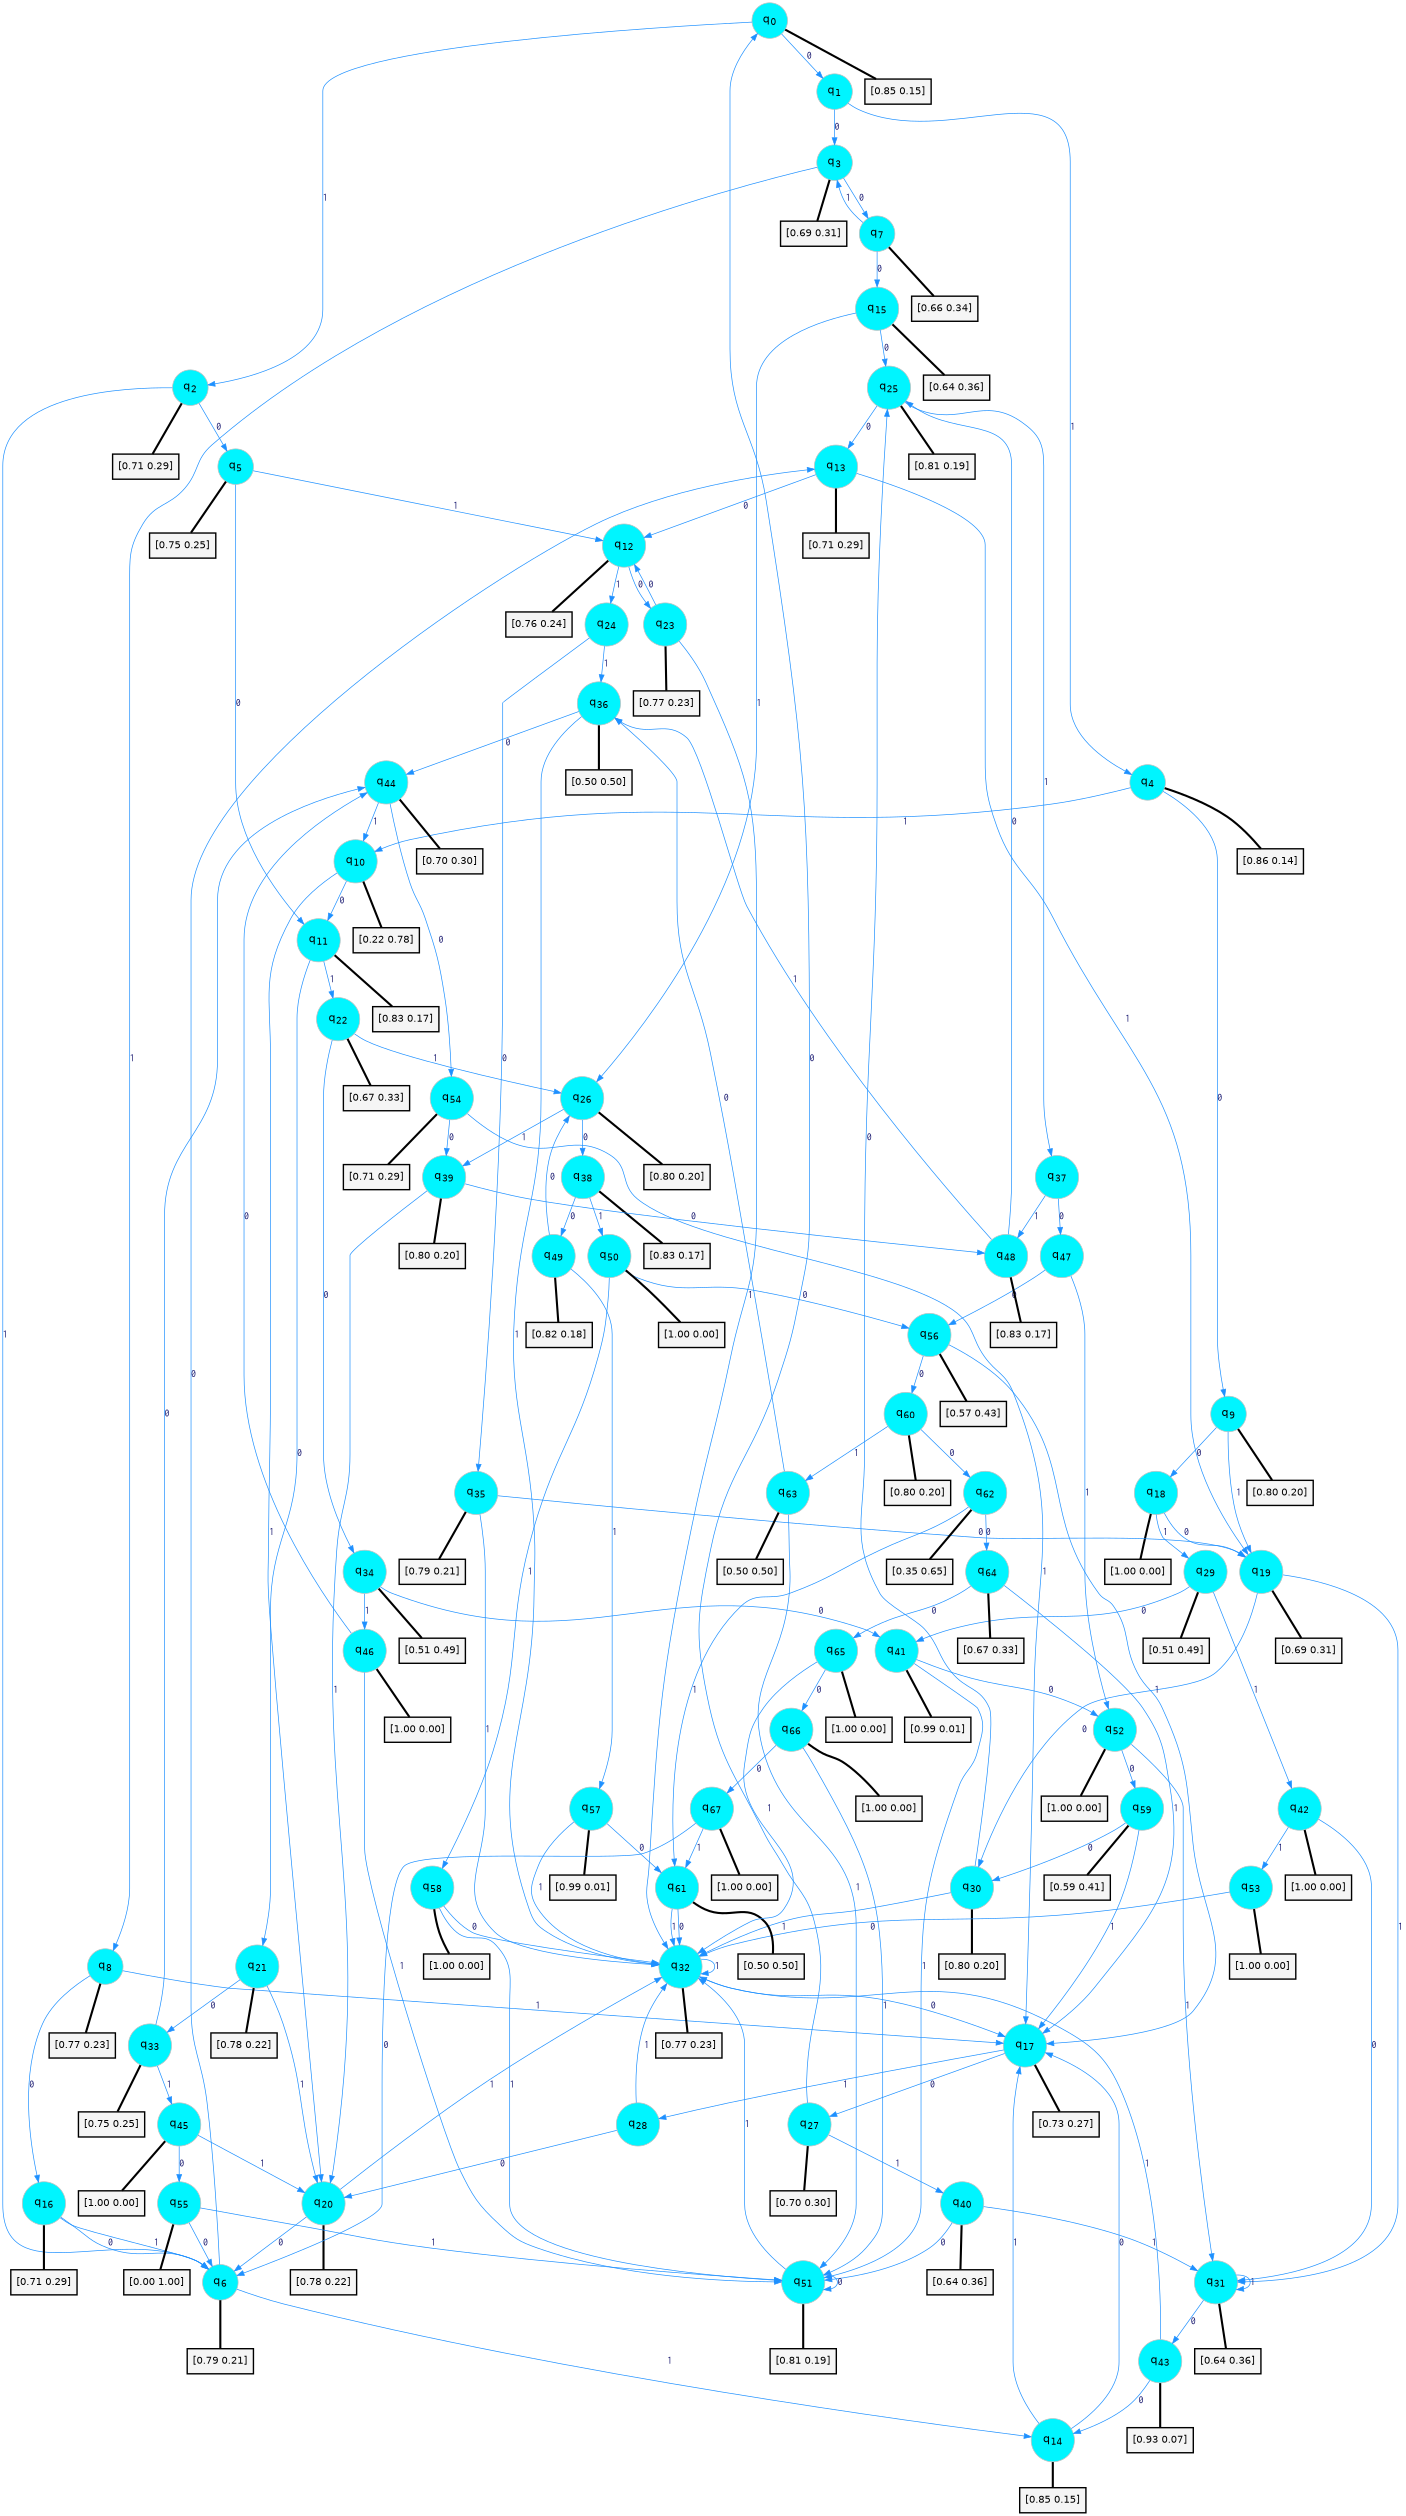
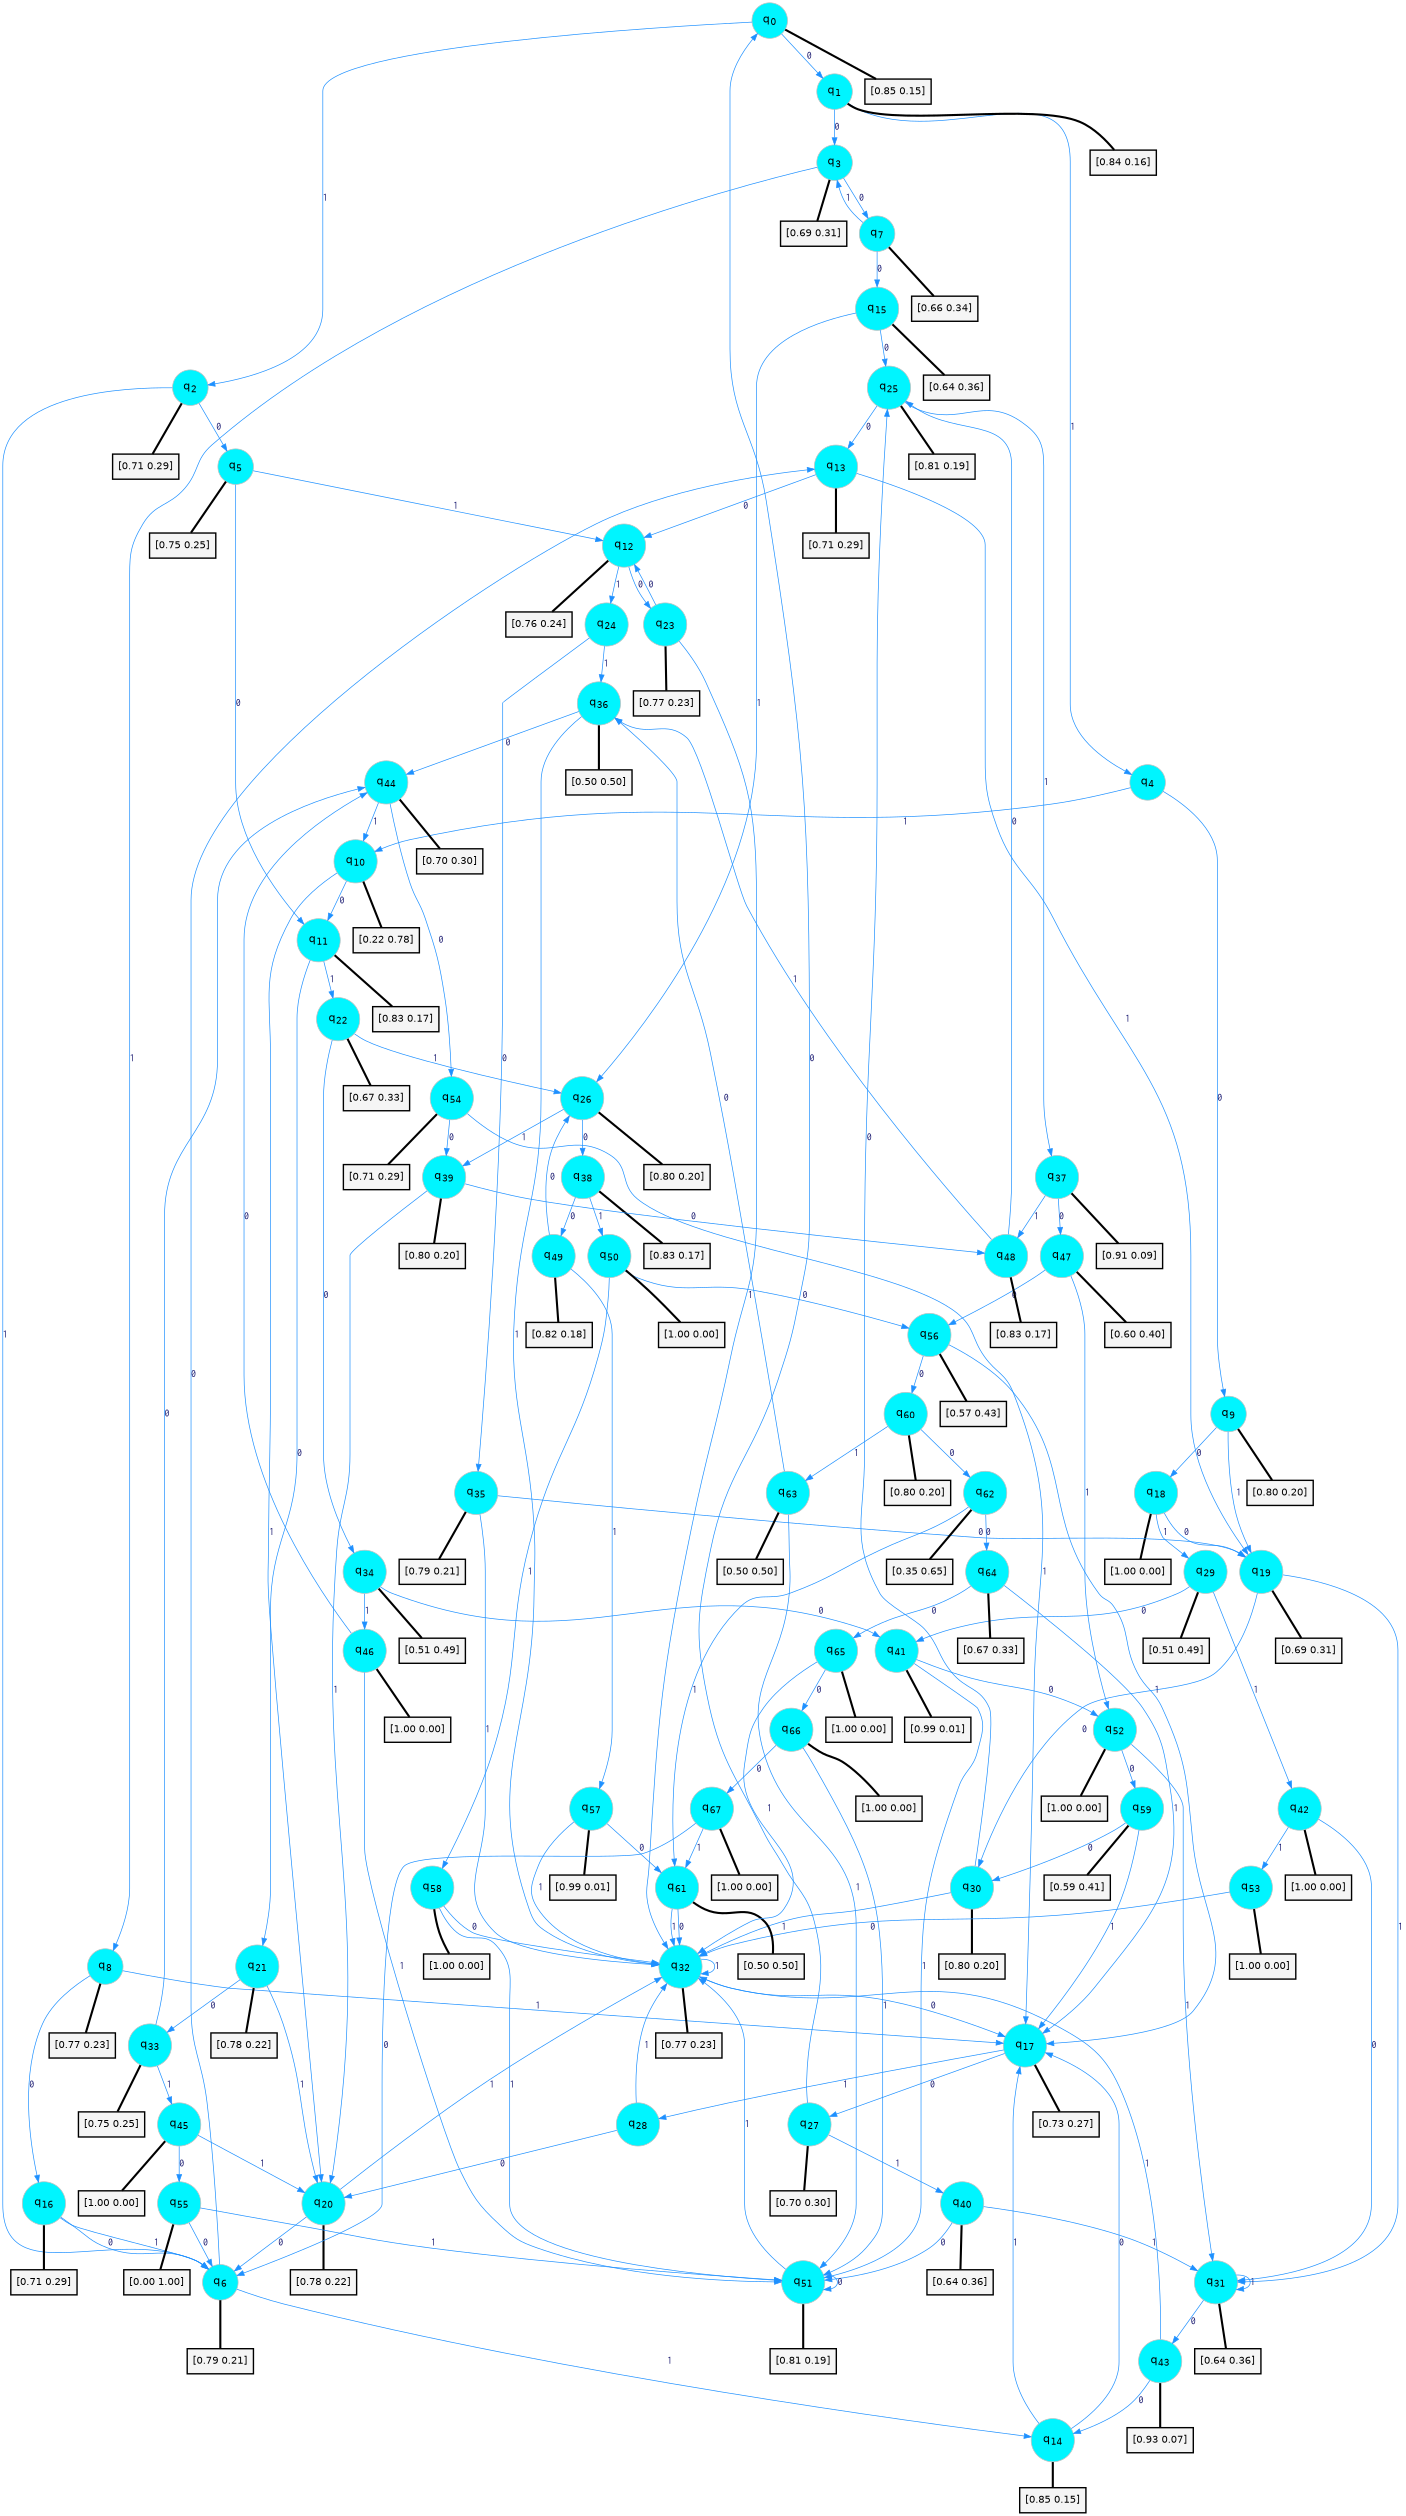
none -> (1123, 163)
(1270, 861) -> none
none -> (1130, 1256)
none -> (1138, 1335)
